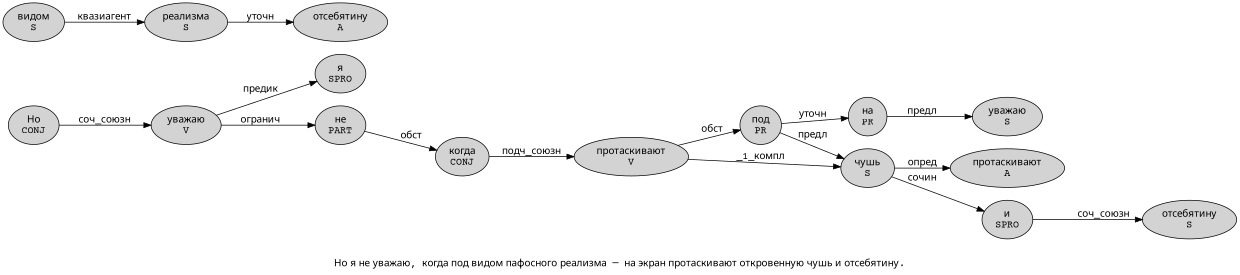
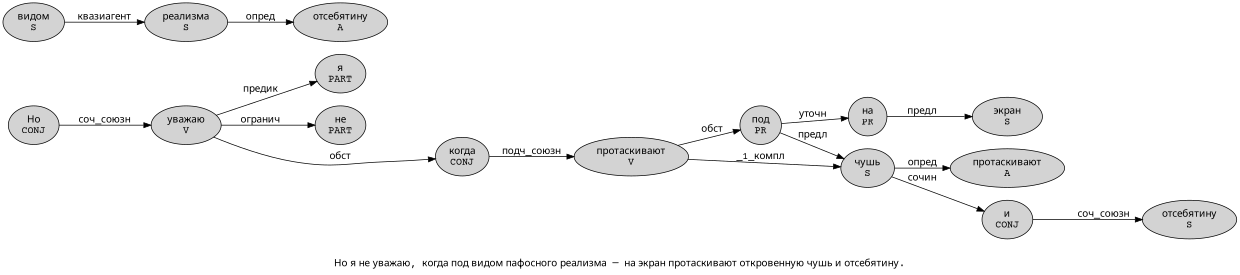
(261, 17) -> (261, 17)
(340, 74) -> (340, 74)
(1007, 117) -> (1007, 117)
(397, 140) -> (319, 165)
(1007, 220) -> (1007, 220)
